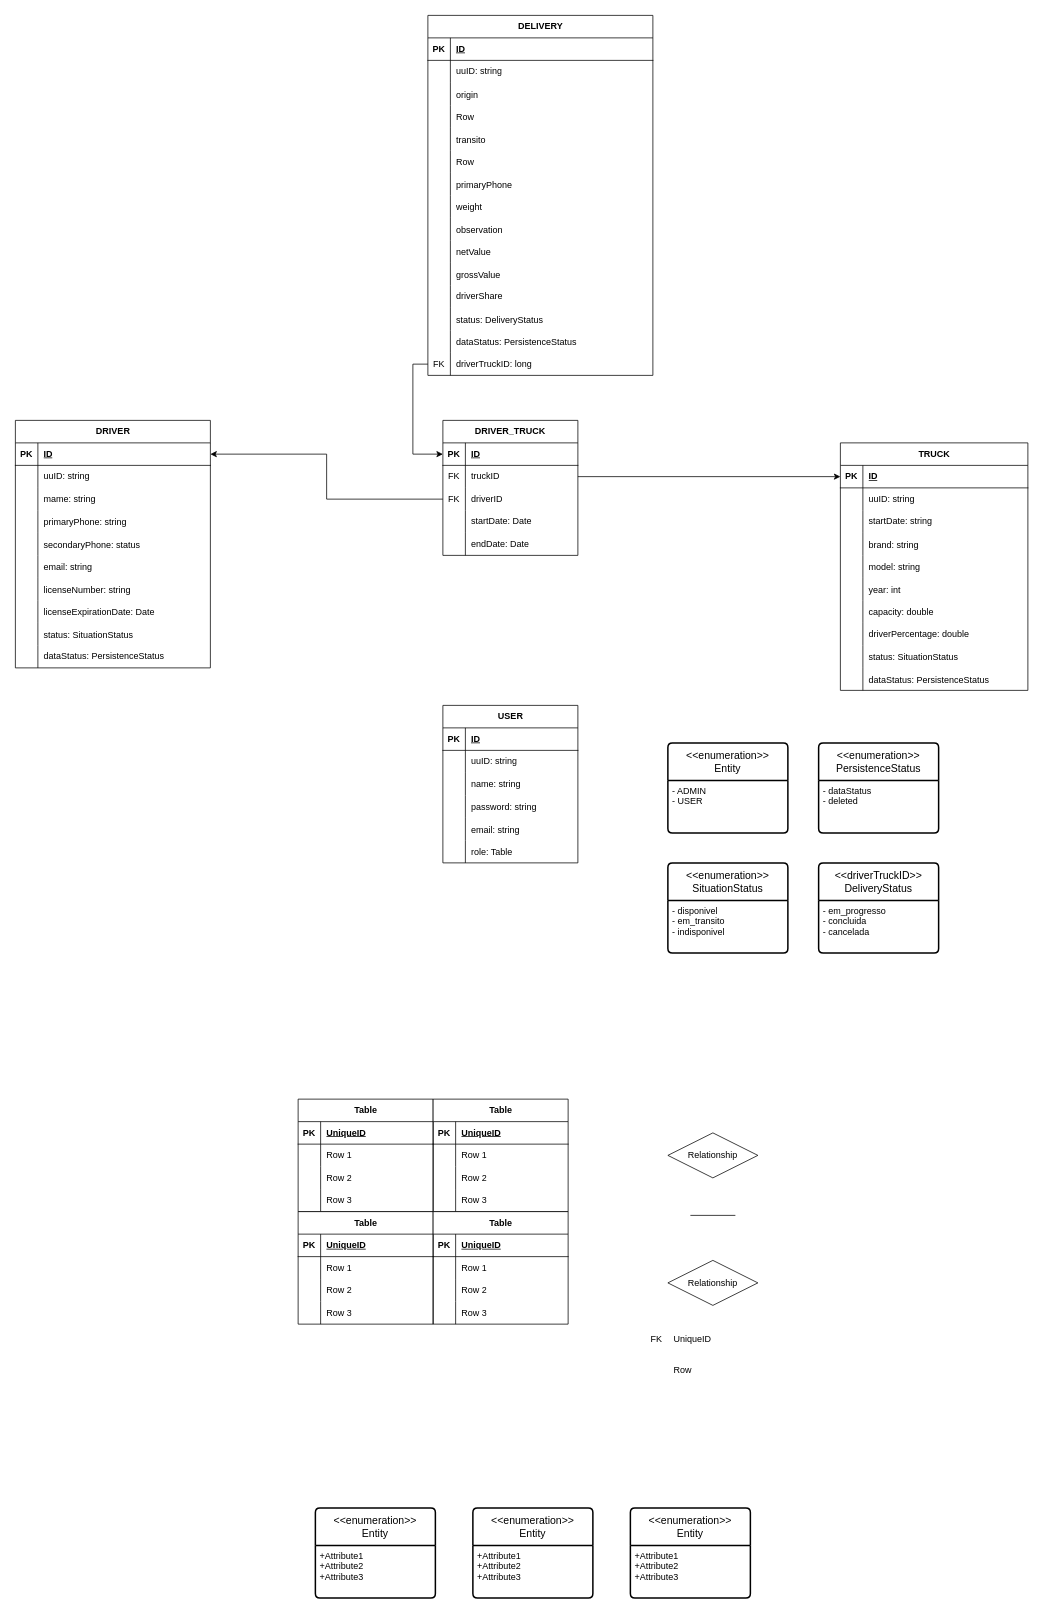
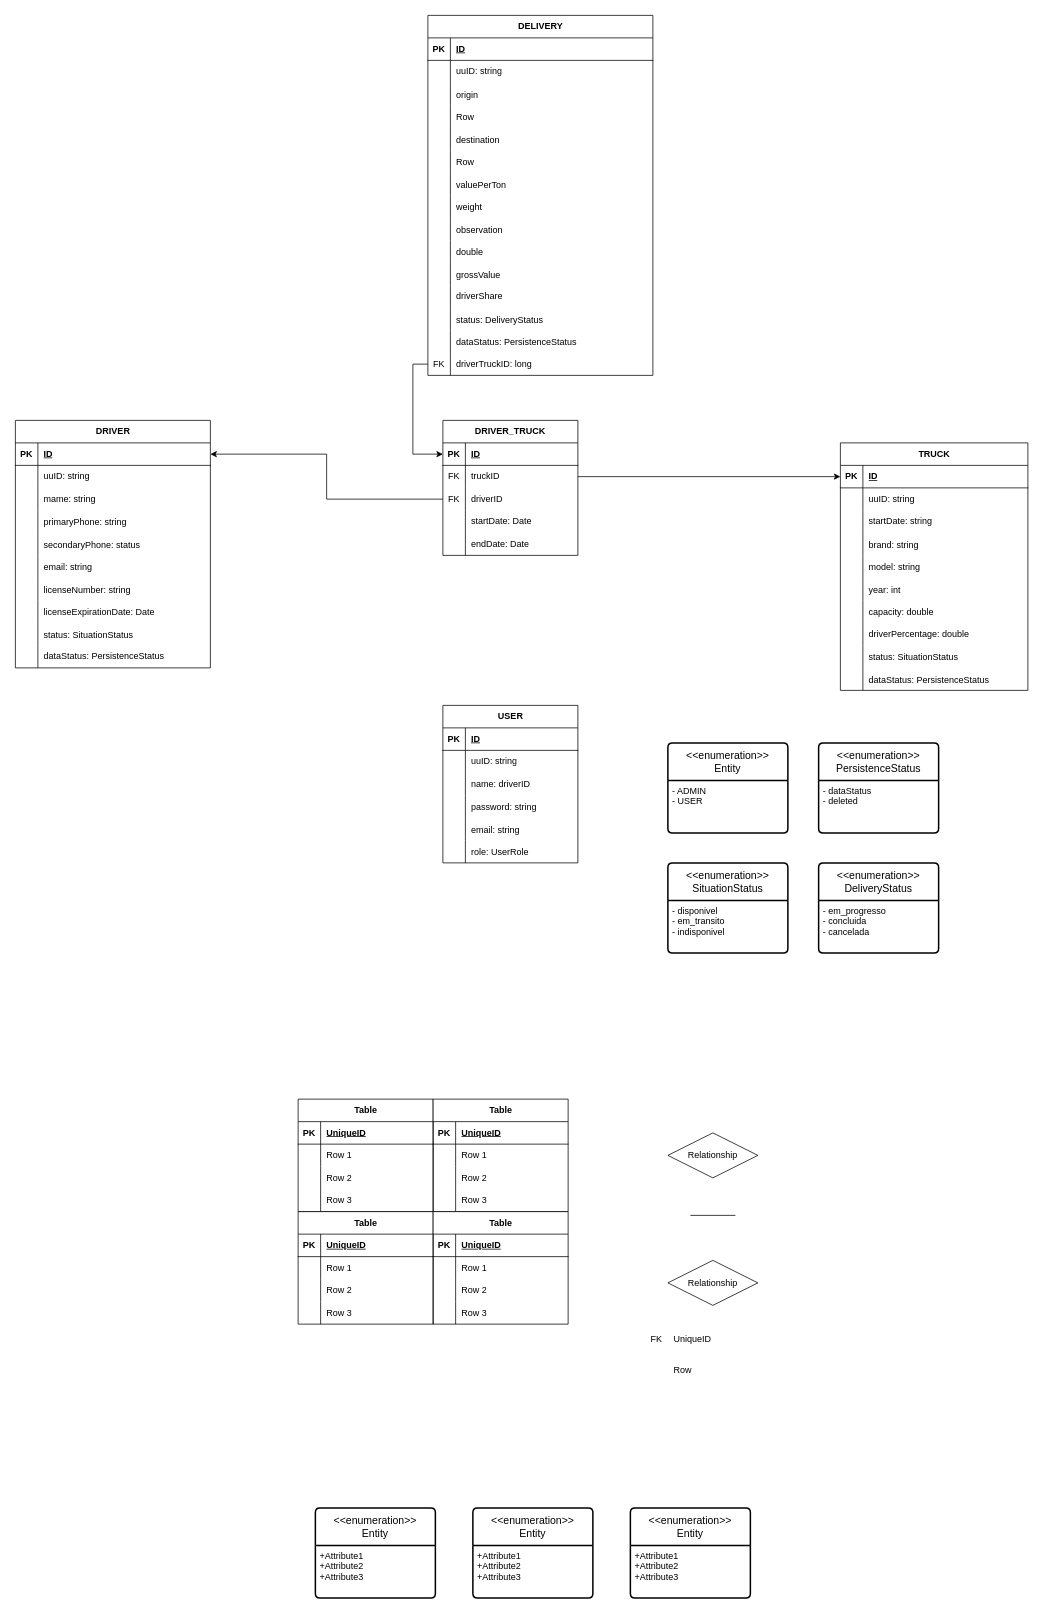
(475, 140) -> (481, 140)
(485, 185) -> (483, 185)
(475, 252) -> (470, 252)
(498, 784) -> (503, 784)
(494, 852) -> (502, 852)
(879, 882) -> (879, 882)
